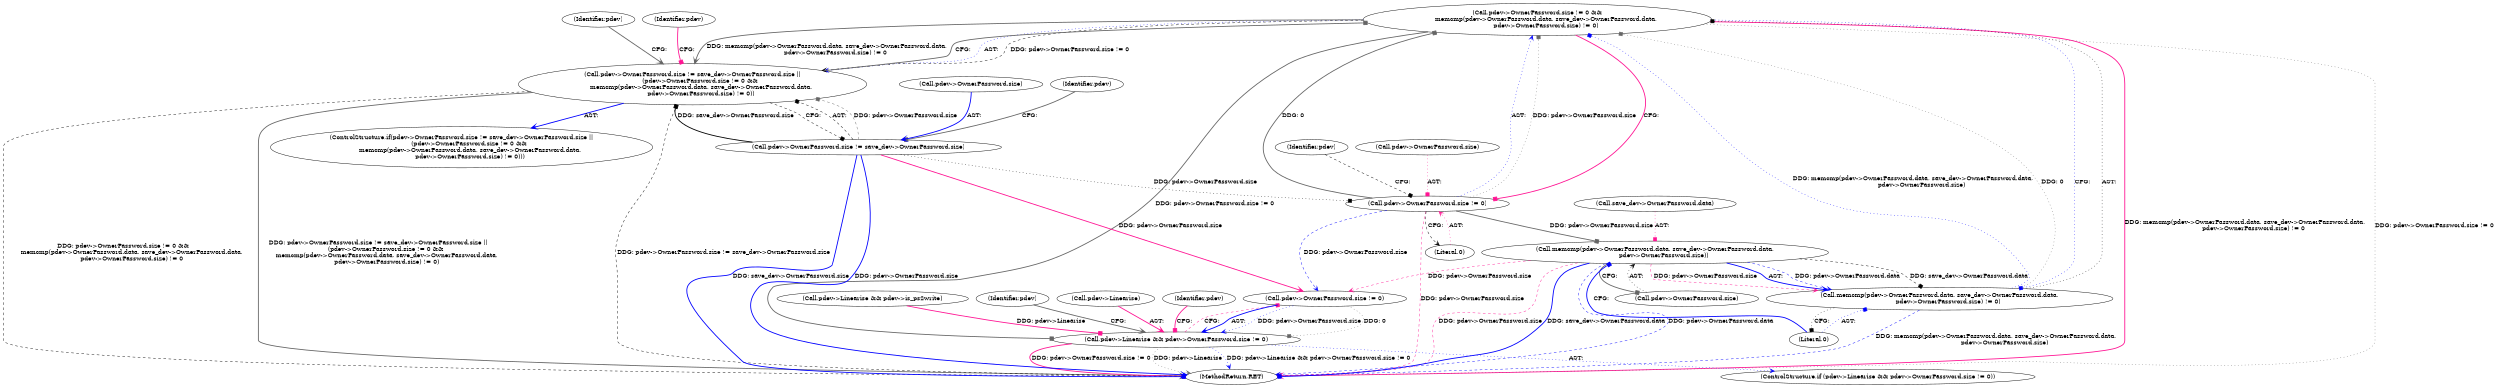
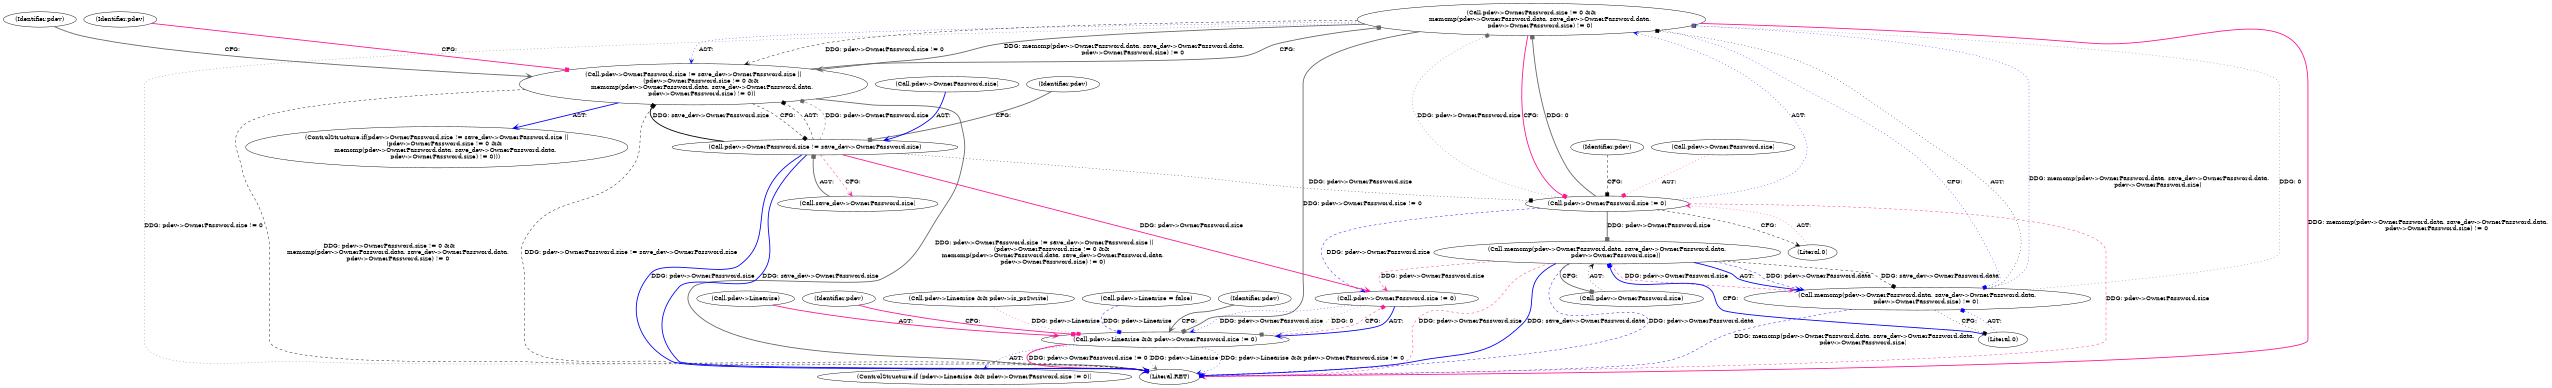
none -> (858, 204)
(1655, 204) -> none
none -> (1146, 299)
(1002, 322) -> (1032, 324)
(1232, 377) -> (1170, 377)
